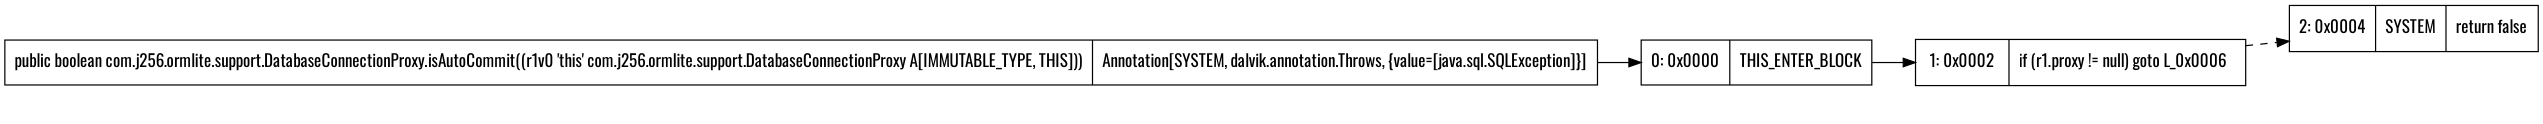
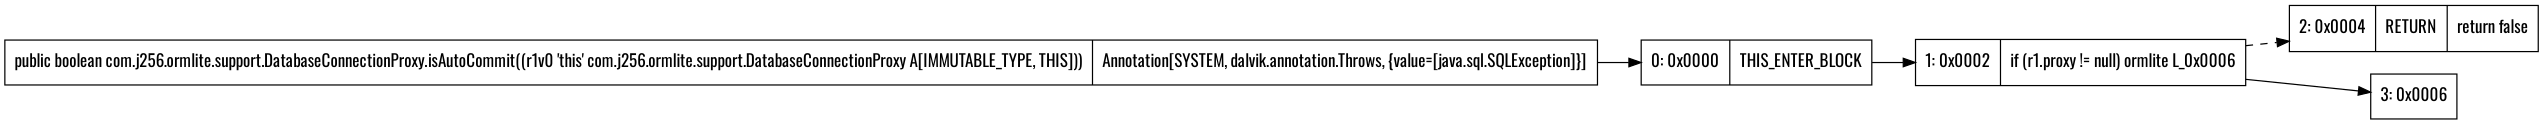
(2411, 28) -> (2411, 28)
(2123, 62) -> (2123, 62)
none -> (2414, 97)
